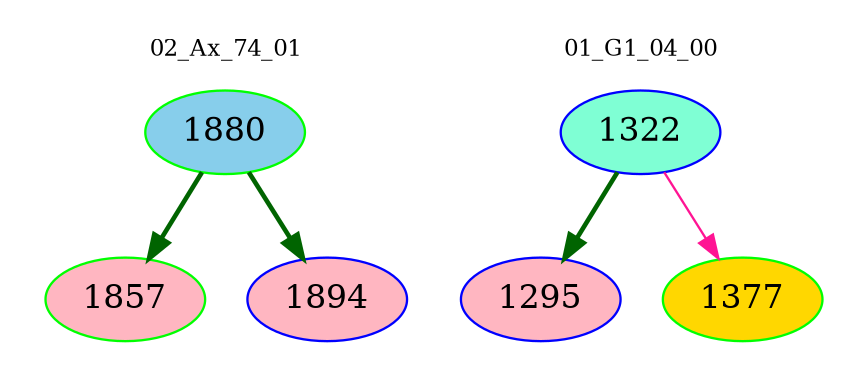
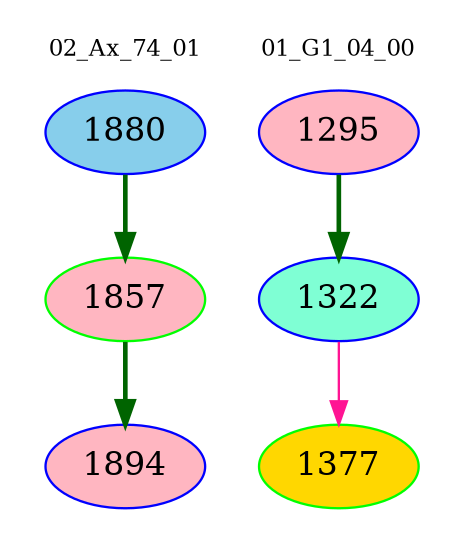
(225, 132) -> (125, 132)
(270, 205) -> (125, 372)
(597, 205) -> (339, 204)
